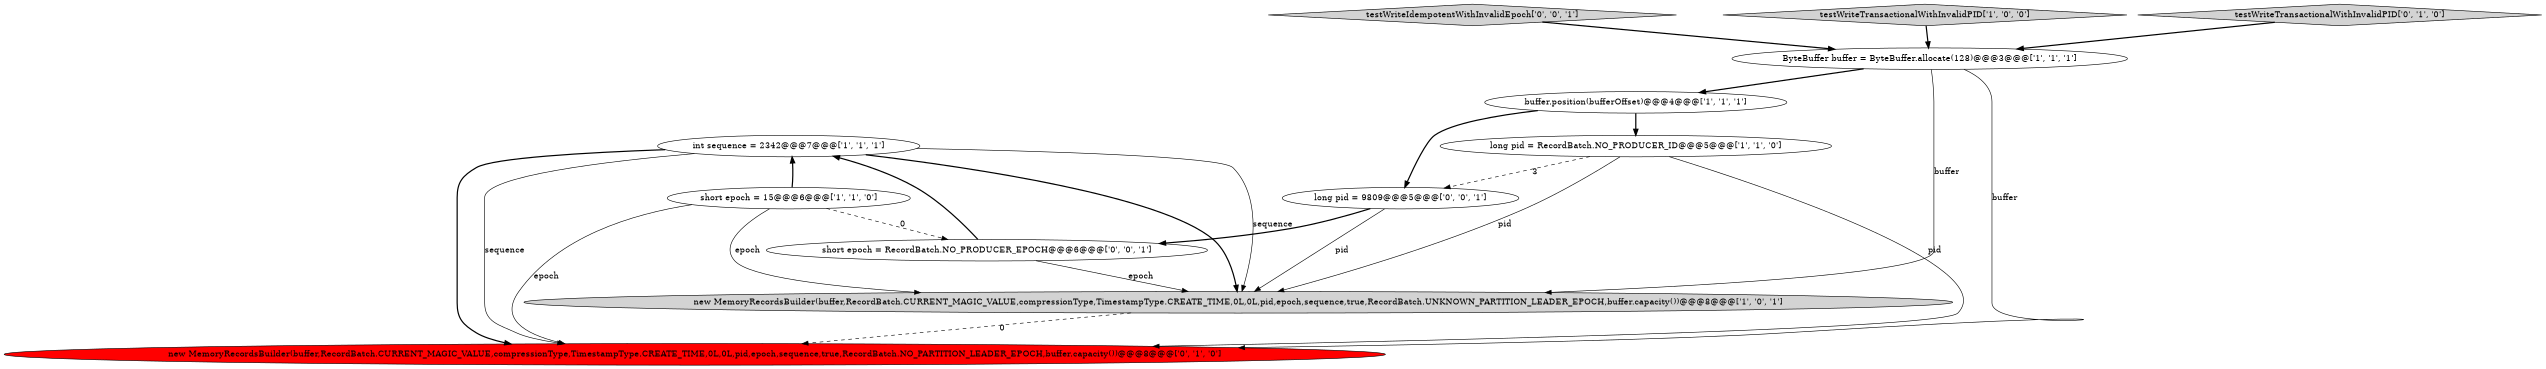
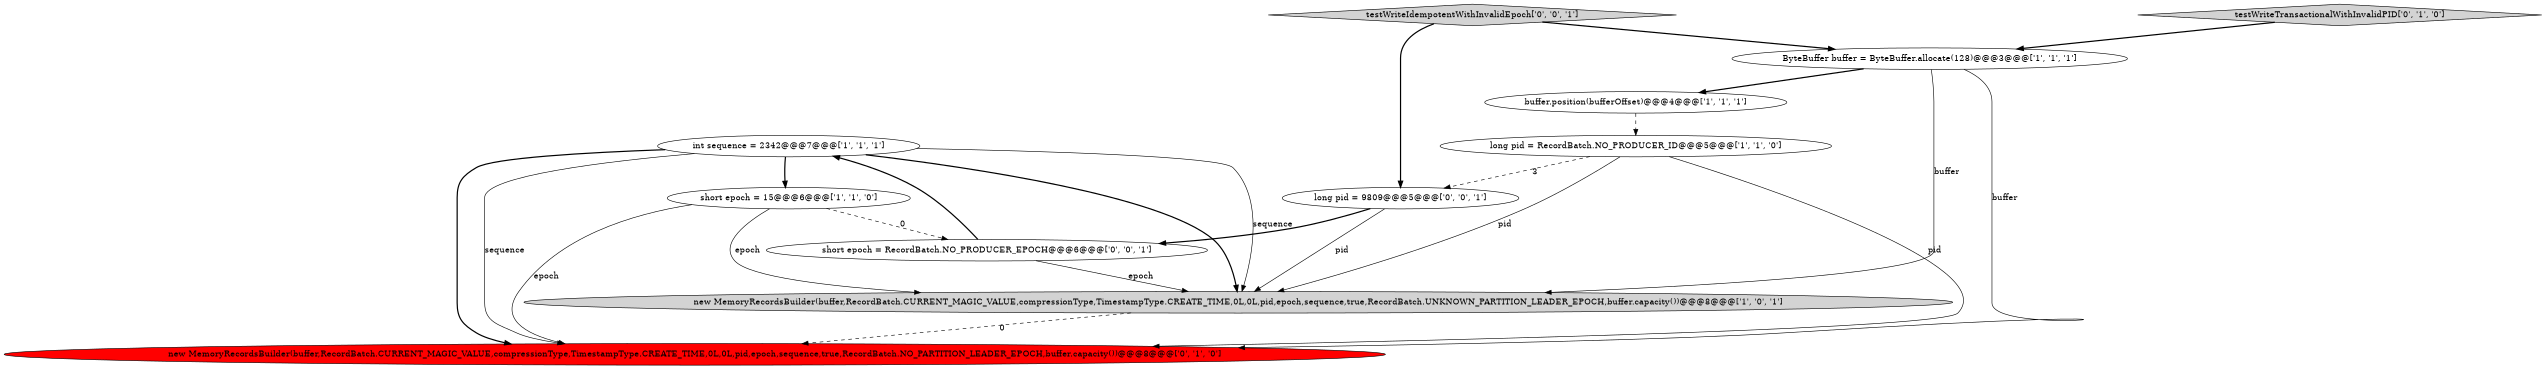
(1925, 15) -> none
(1636, 121) -> (1636, 121)
(1459, 125) -> (1401, 94)
(793, 175) -> (785, 169)
